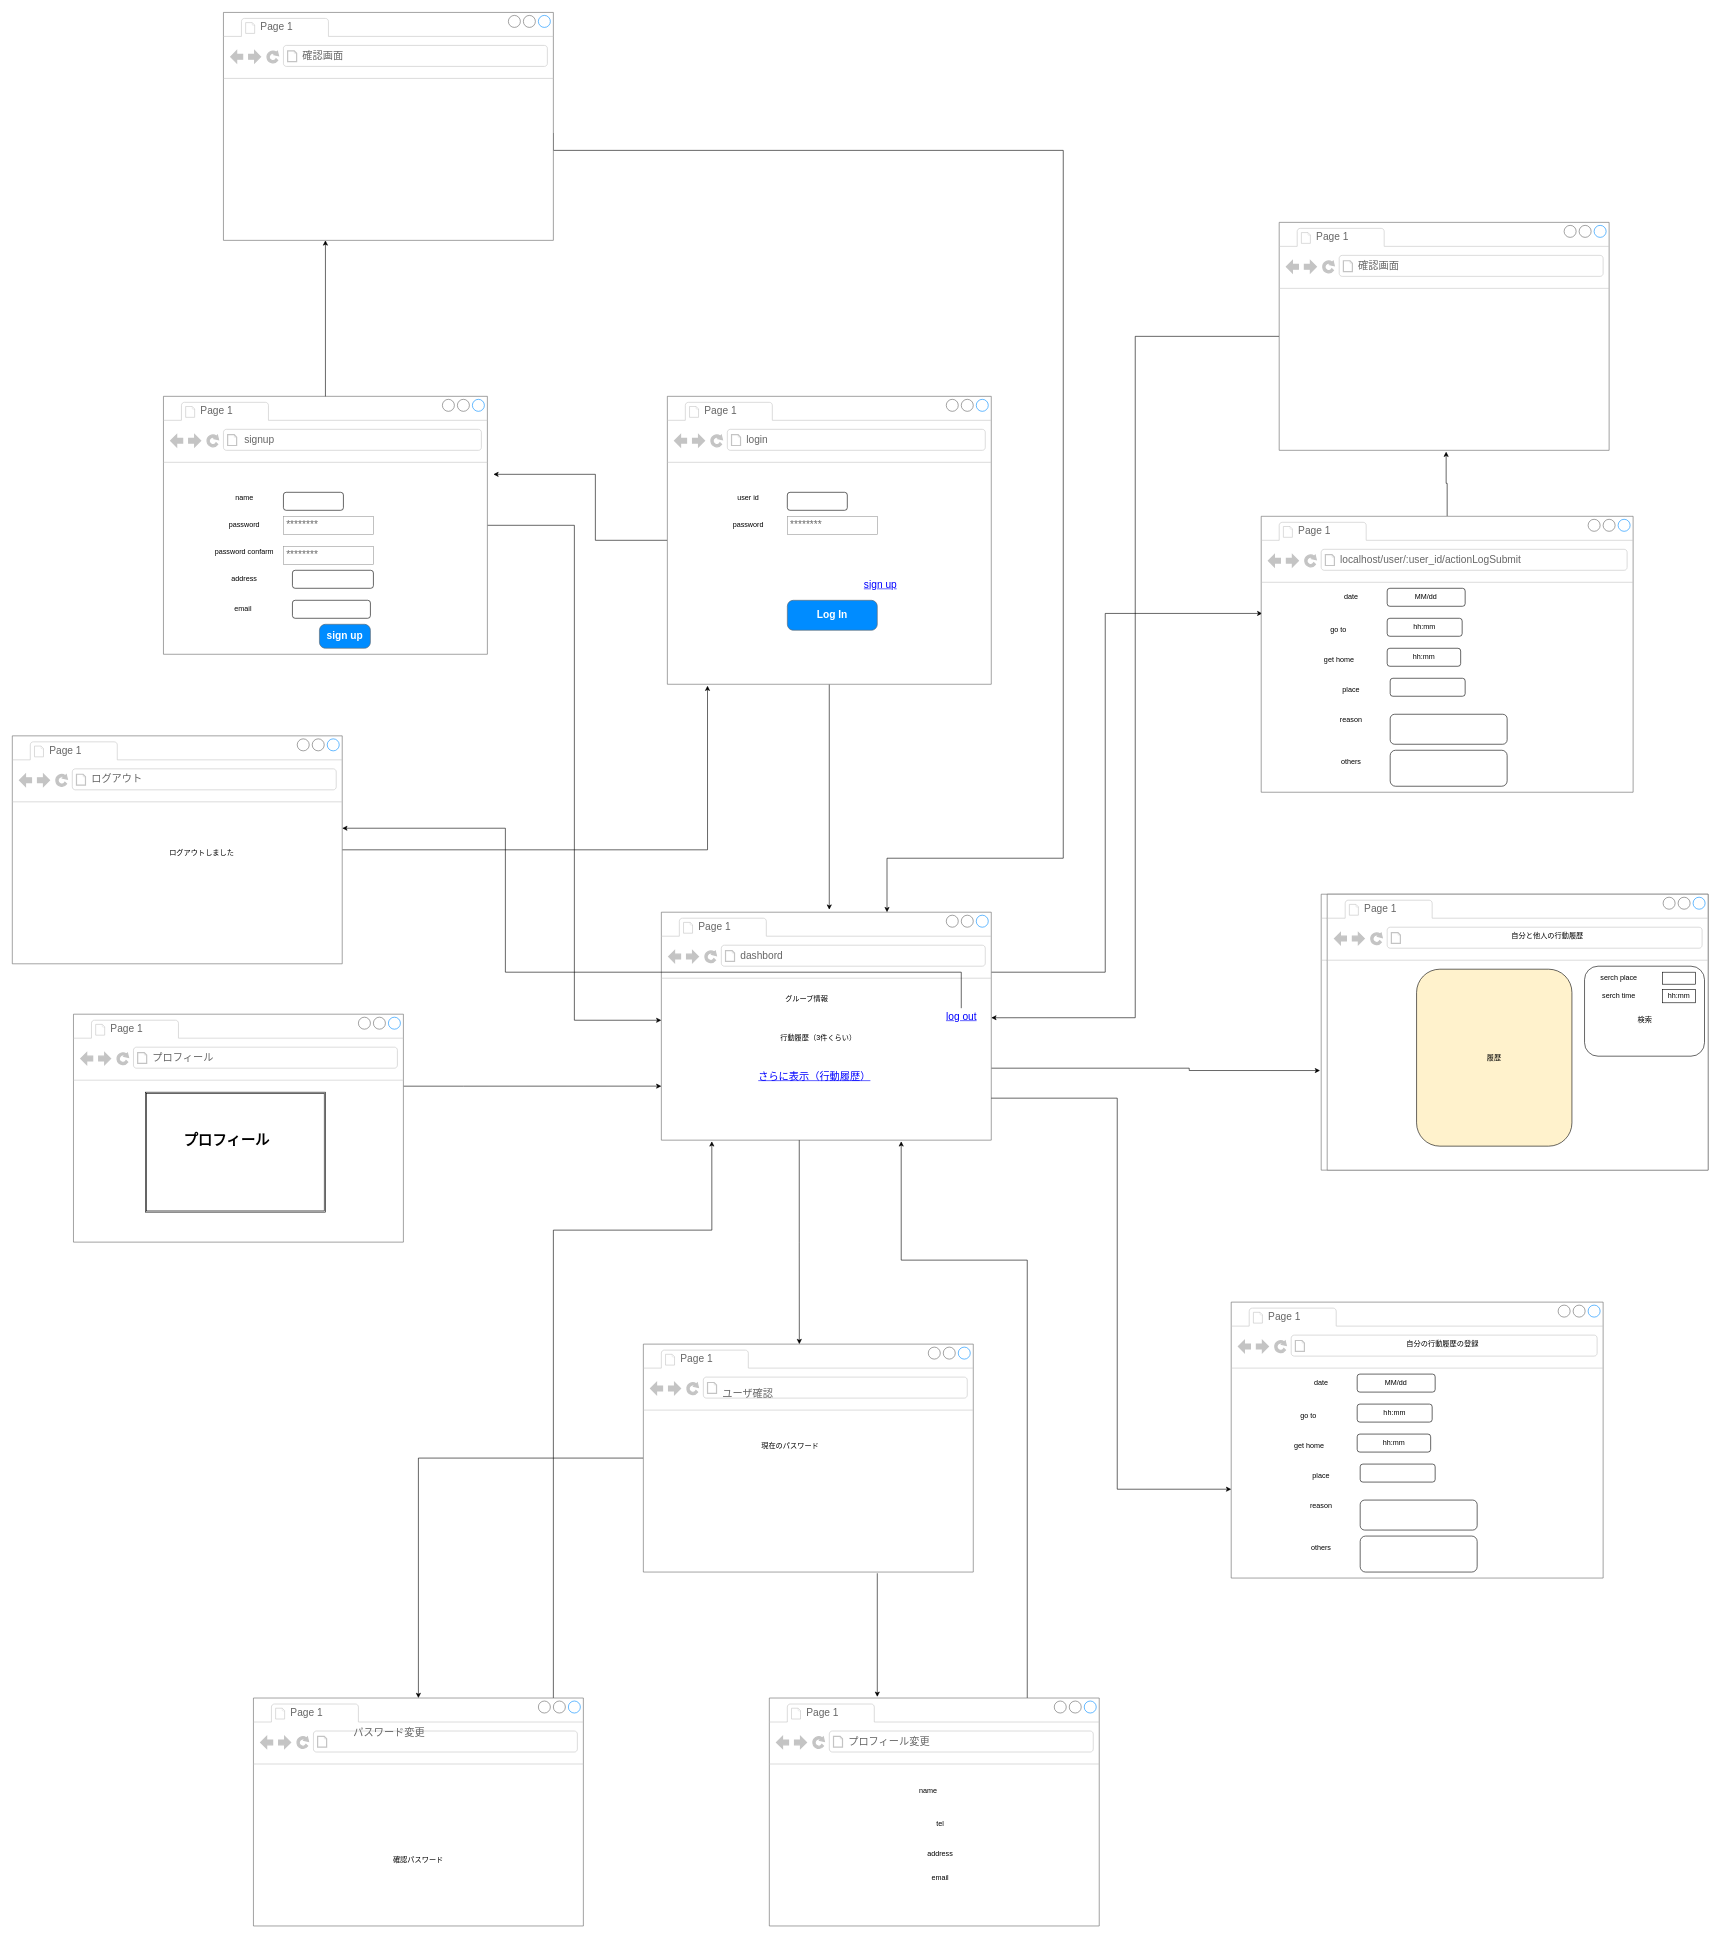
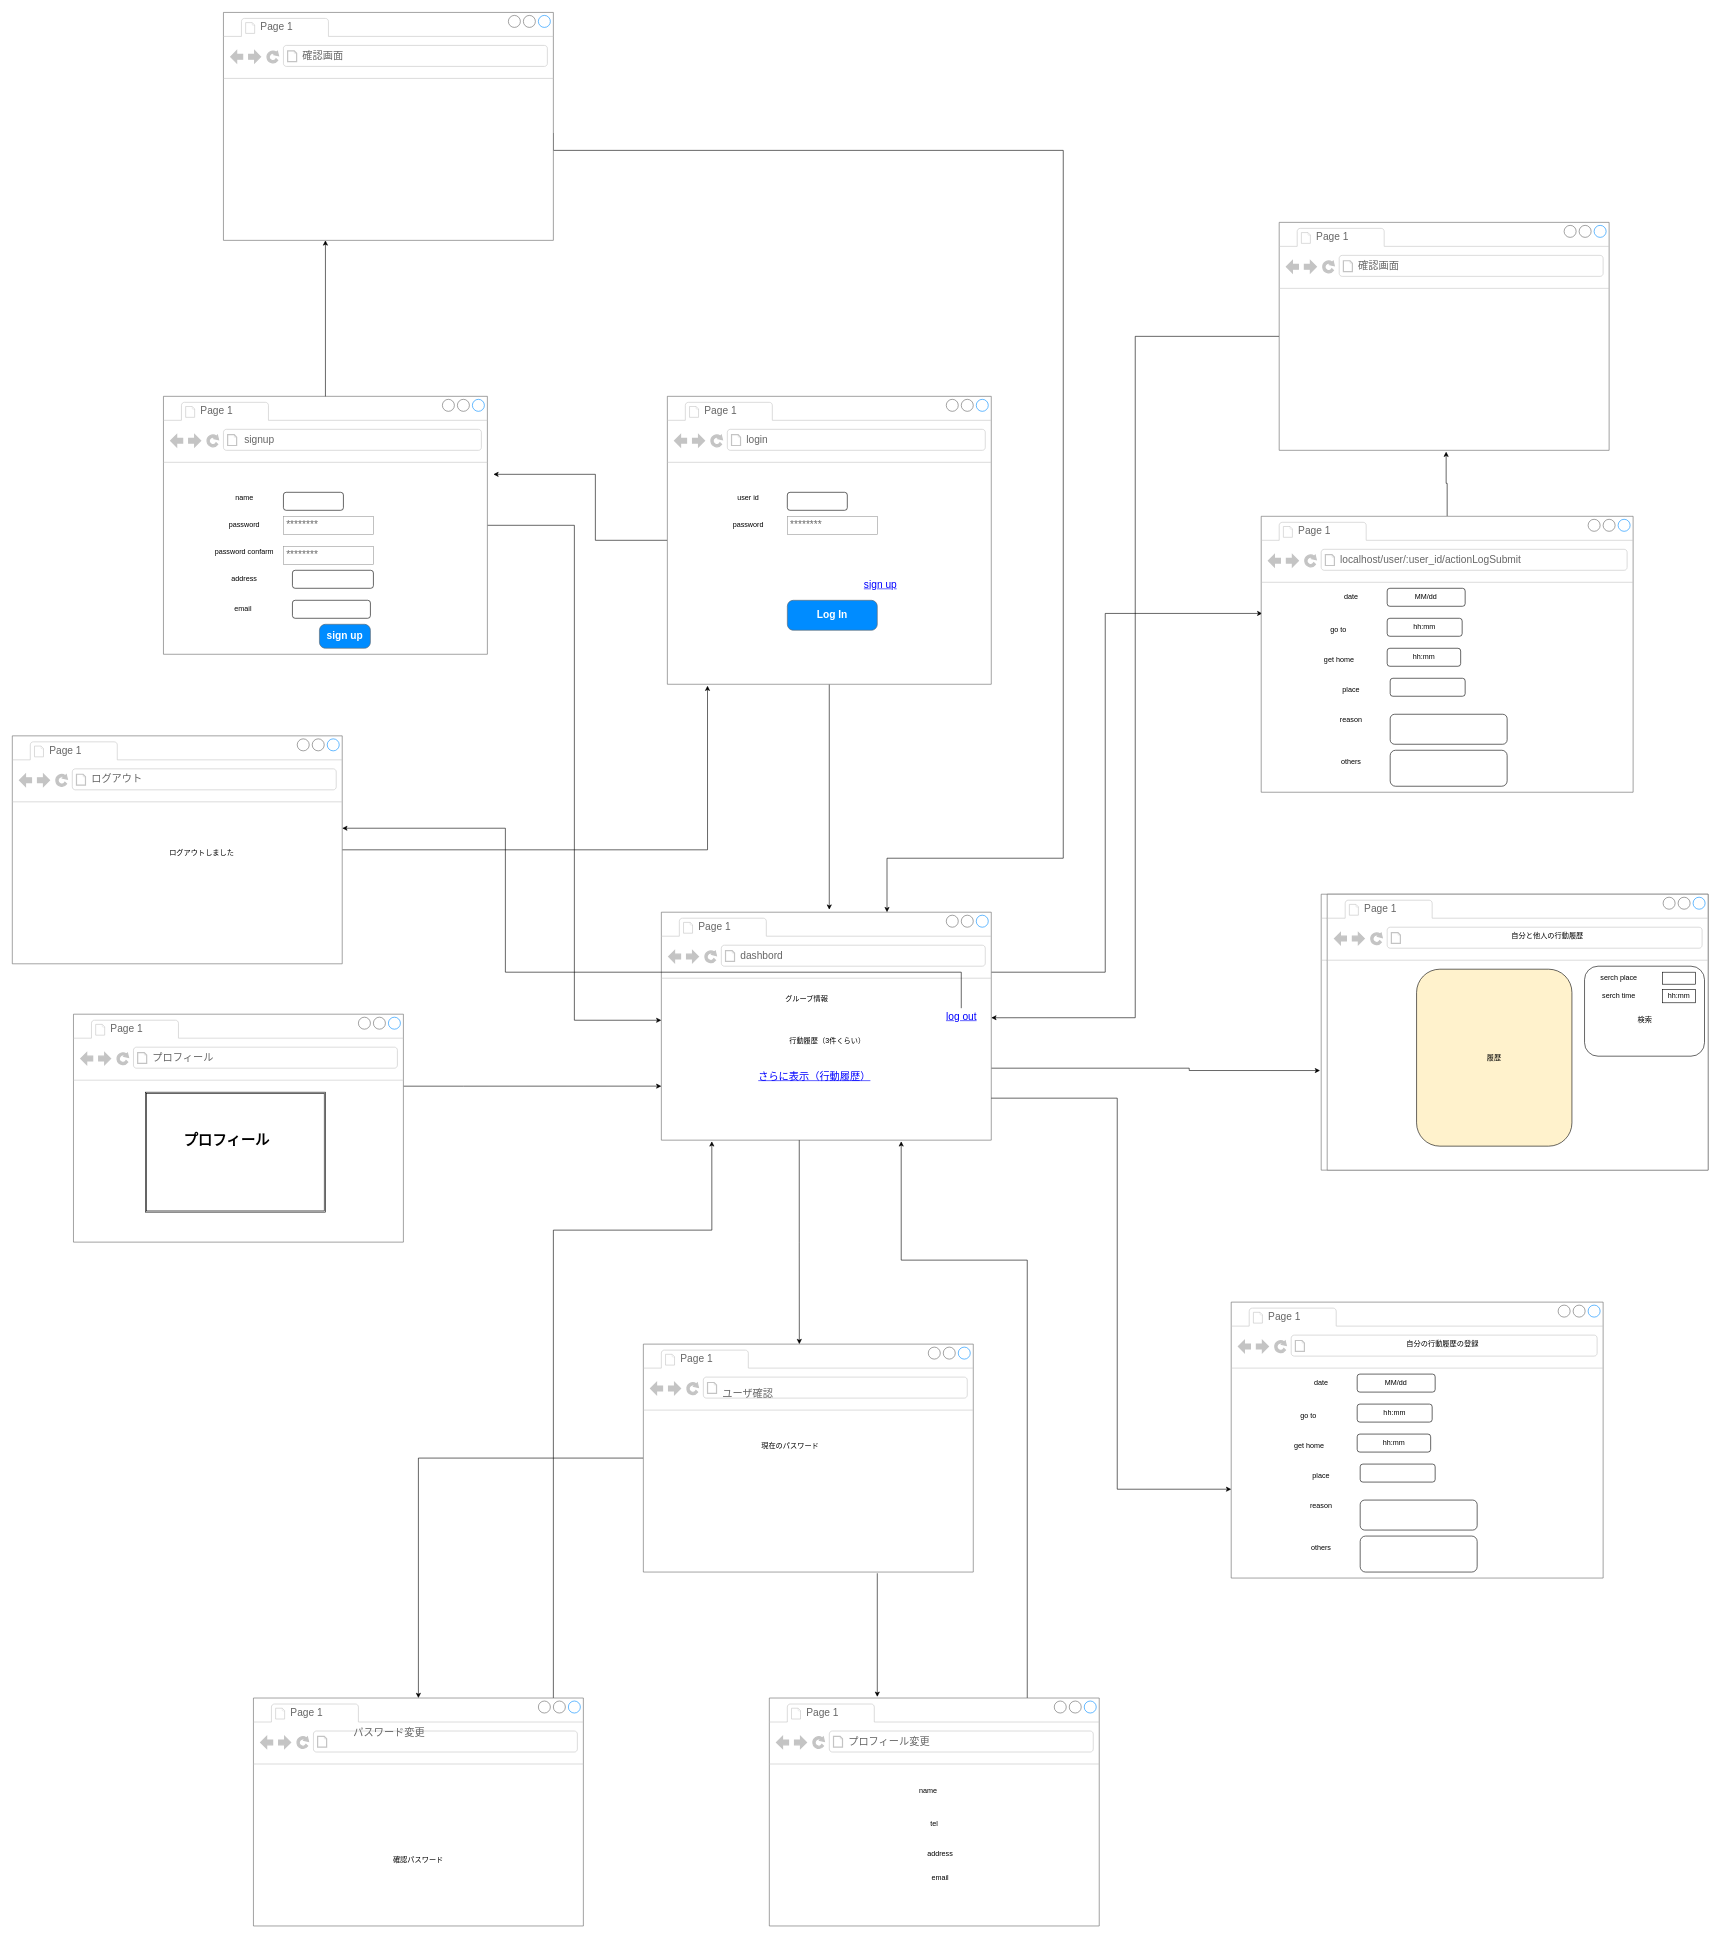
(818, 1038) -> (827, 1041)
(941, 1824) -> (935, 1824)
